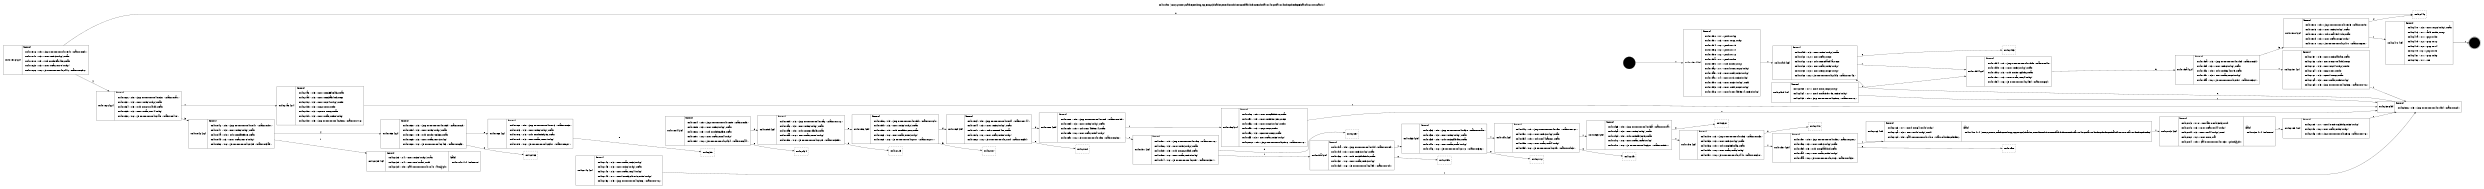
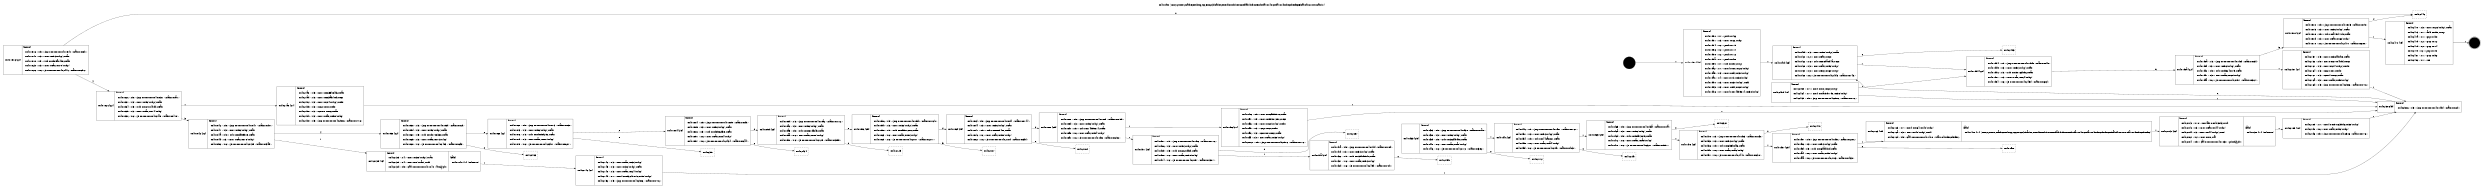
none -> (618, 132)
(1397, 147) -> none
none -> (527, 166)
